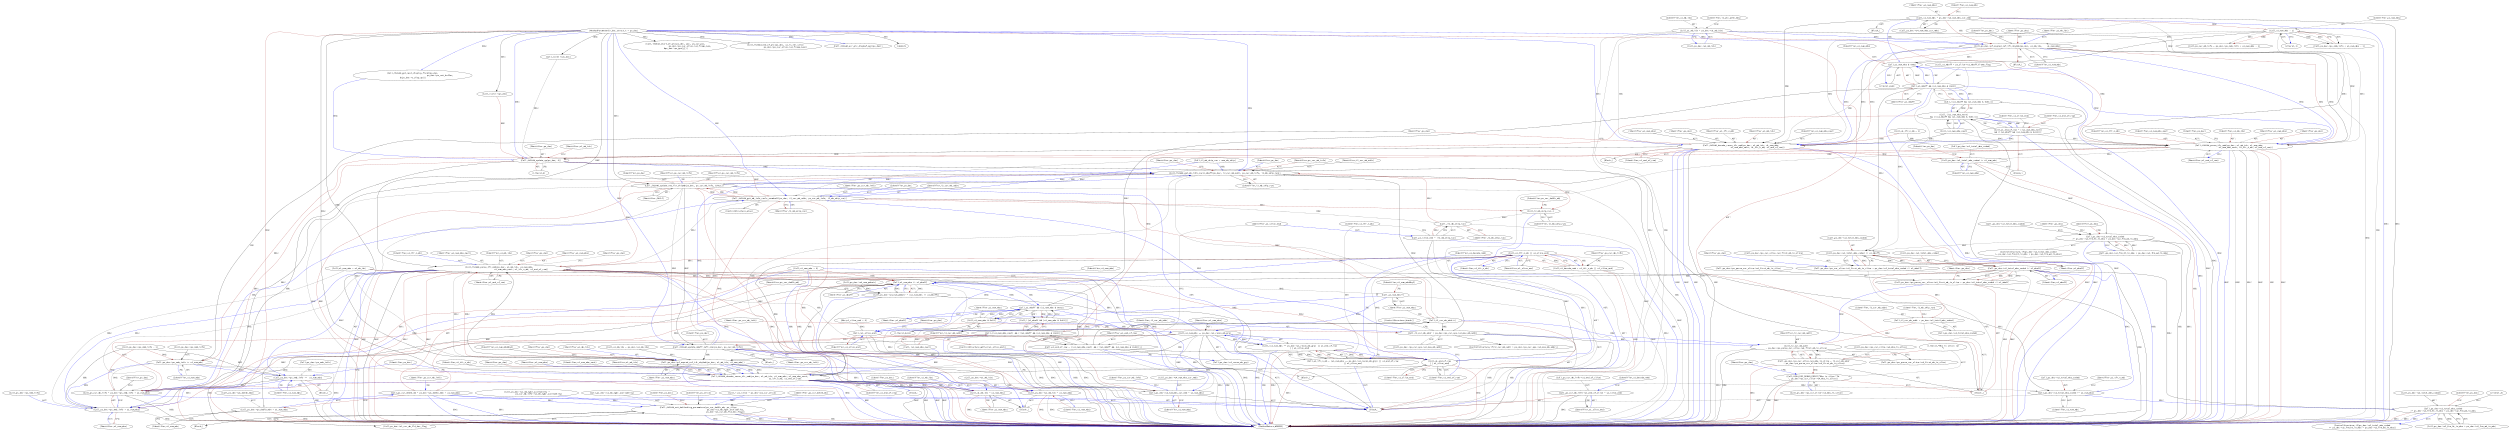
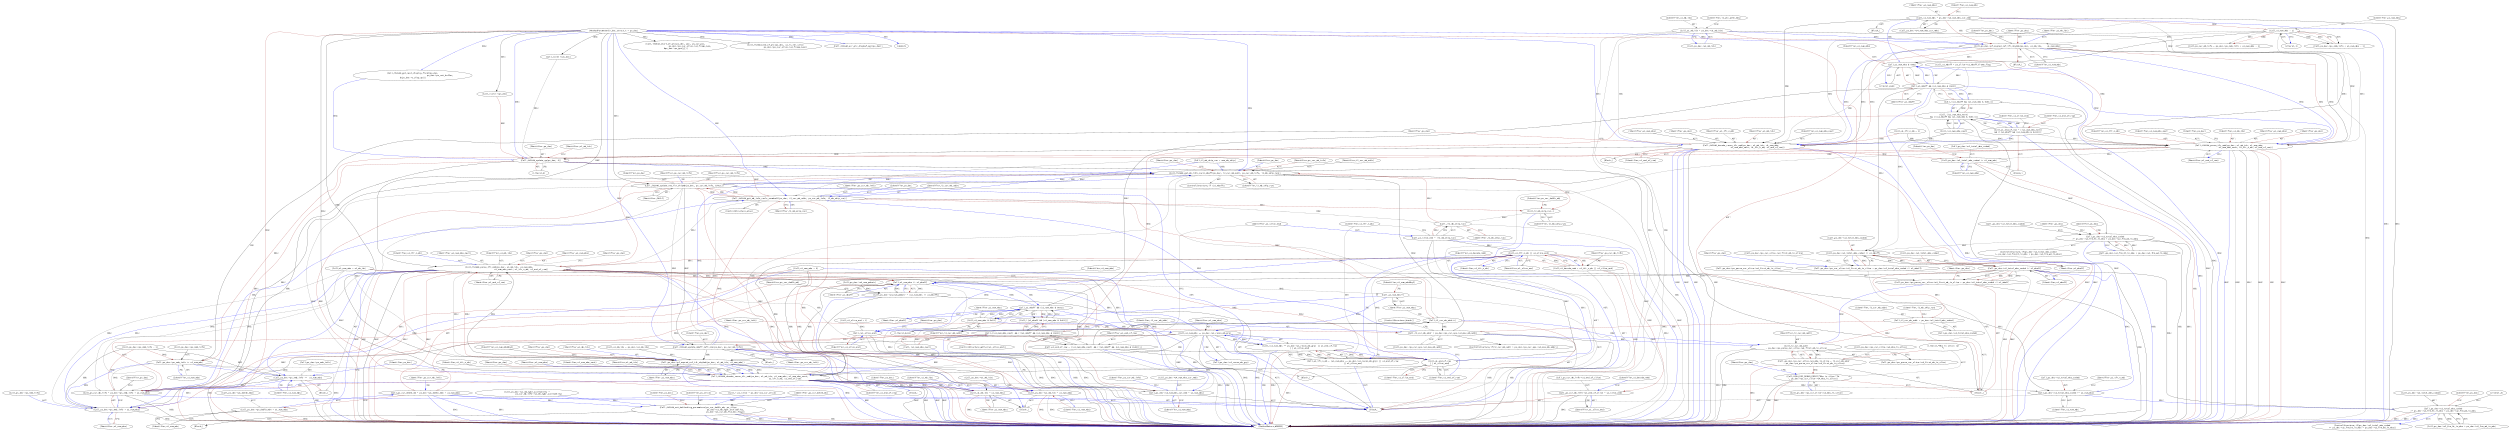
(772, 35) -> (772, 35)
none -> (1206, 186)
none -> (1481, 245)
(856, 275) -> none
none -> (1636, 305)
(854, 320) -> (854, 320)
none -> (1683, 325)
none -> (209, 326)
(560, 334) -> none
(1108, 355) -> (1204, 350)
(884, 359) -> (884, 359)
(612, 393) -> none
(2368, 418) -> none
(1414, 420) -> none
(405, 427) -> none
